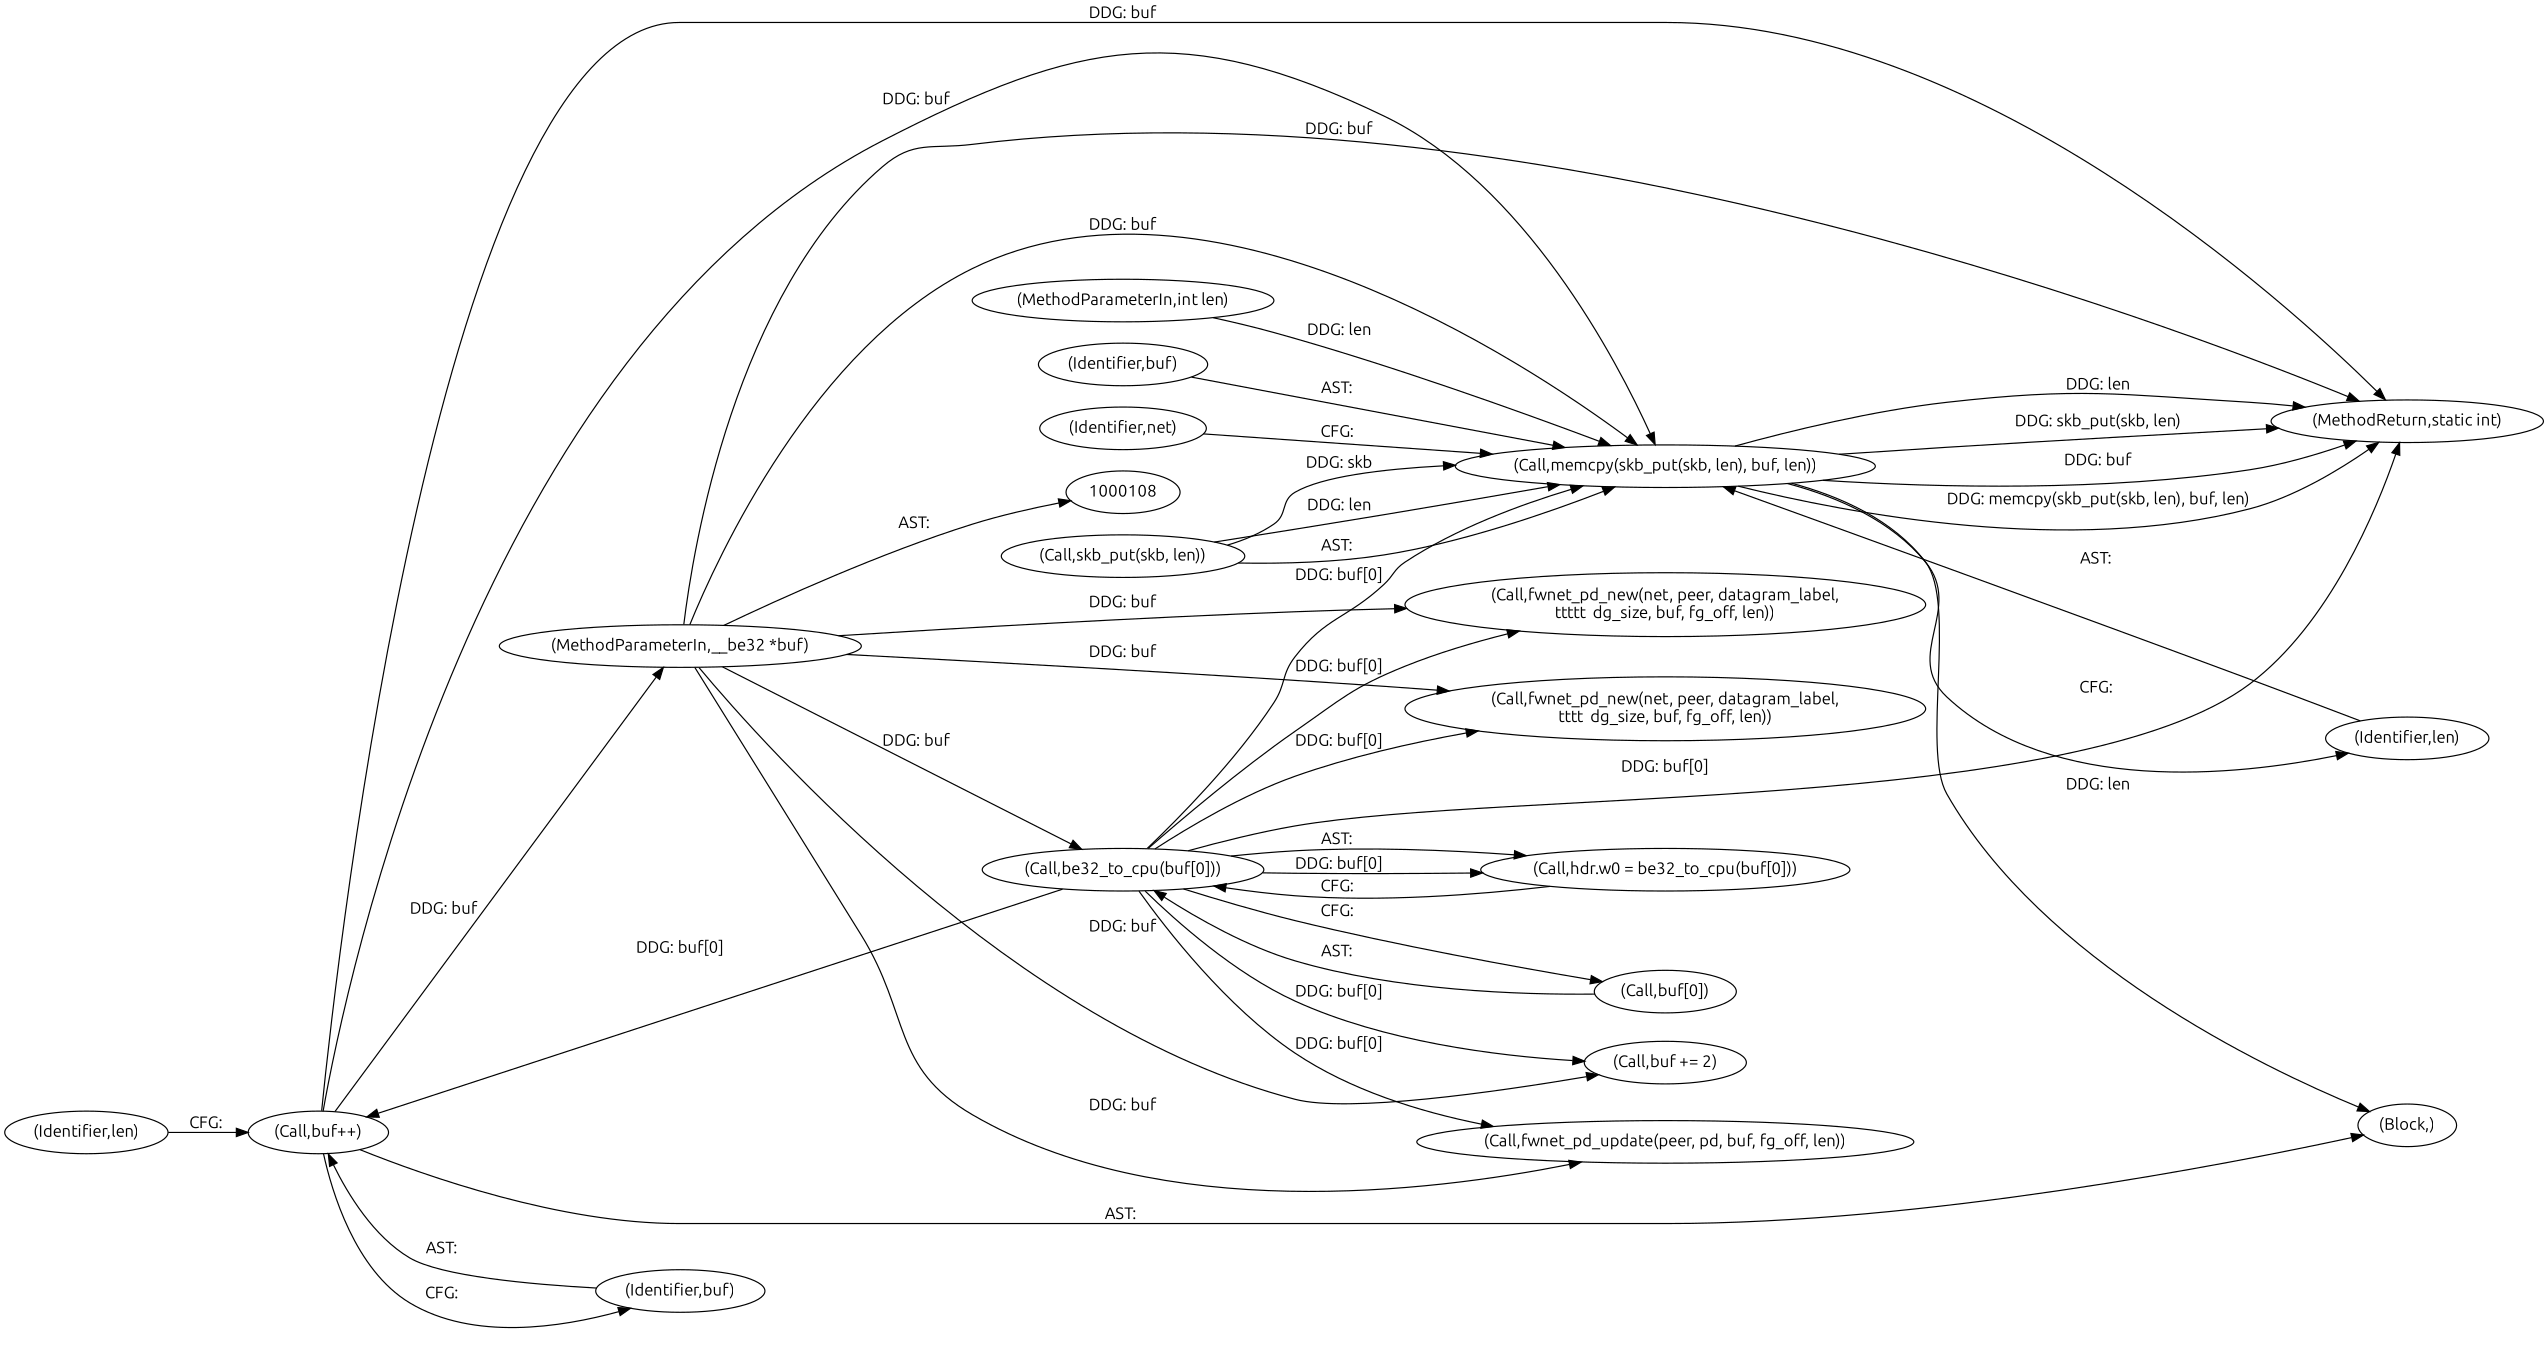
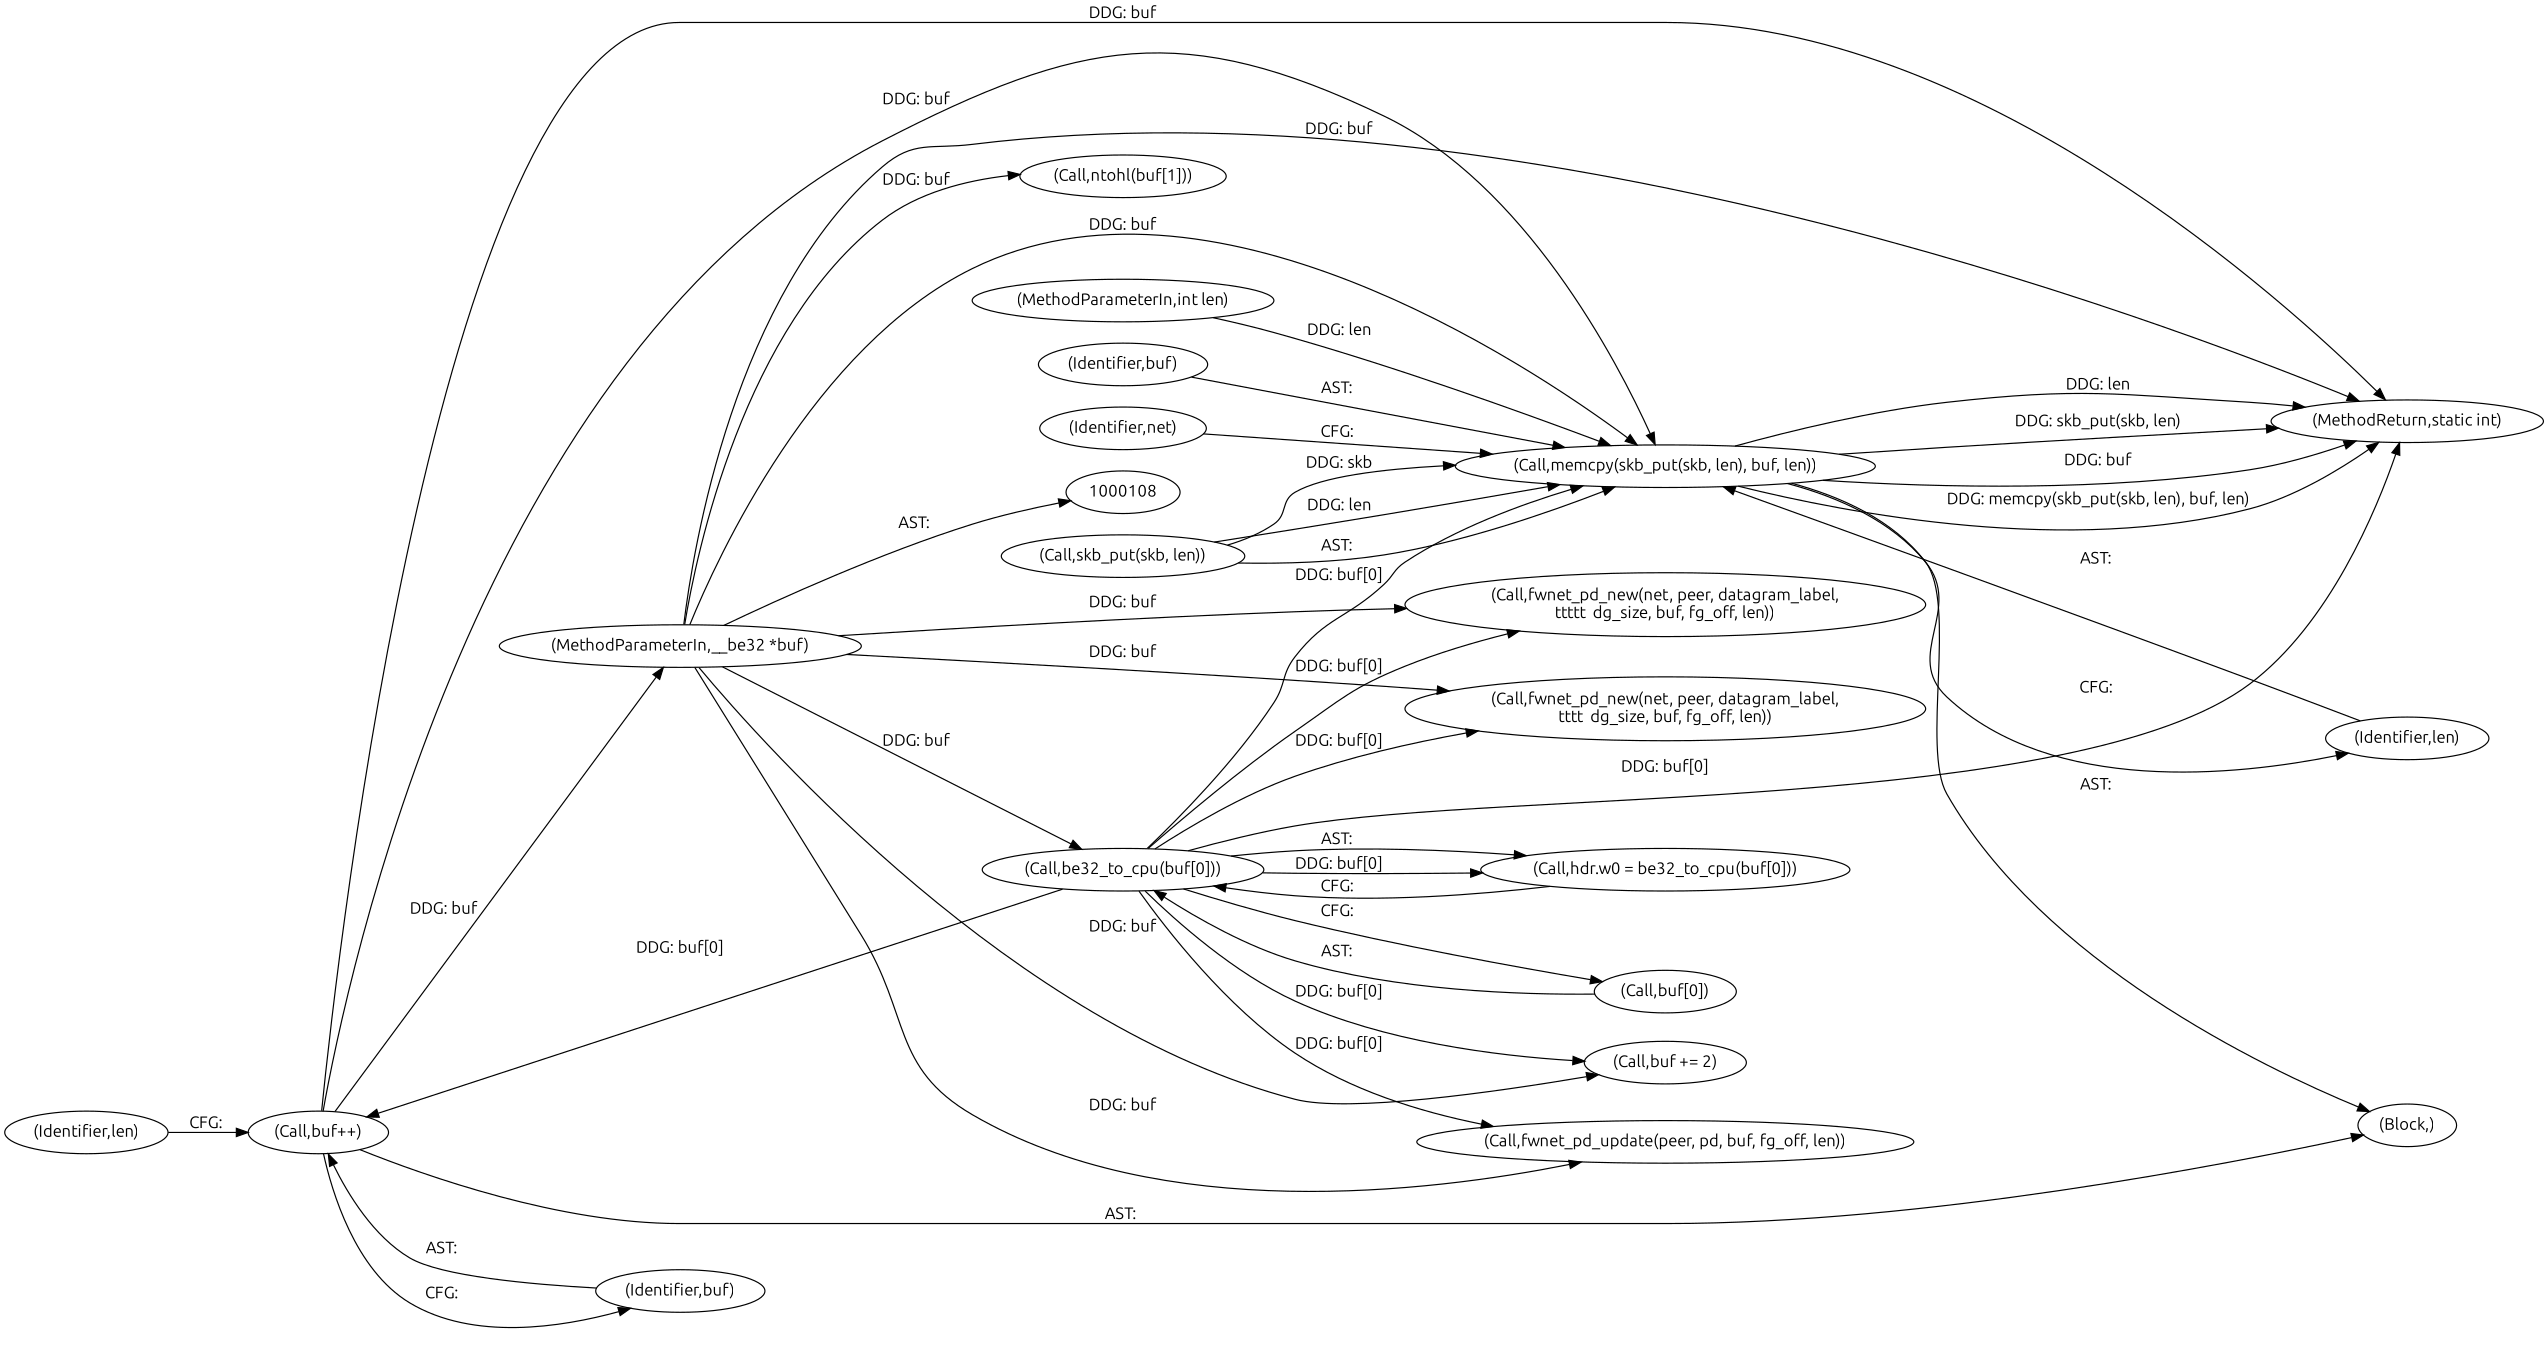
none -> (1123, 176)
(2098, 785) -> (2098, 785)
